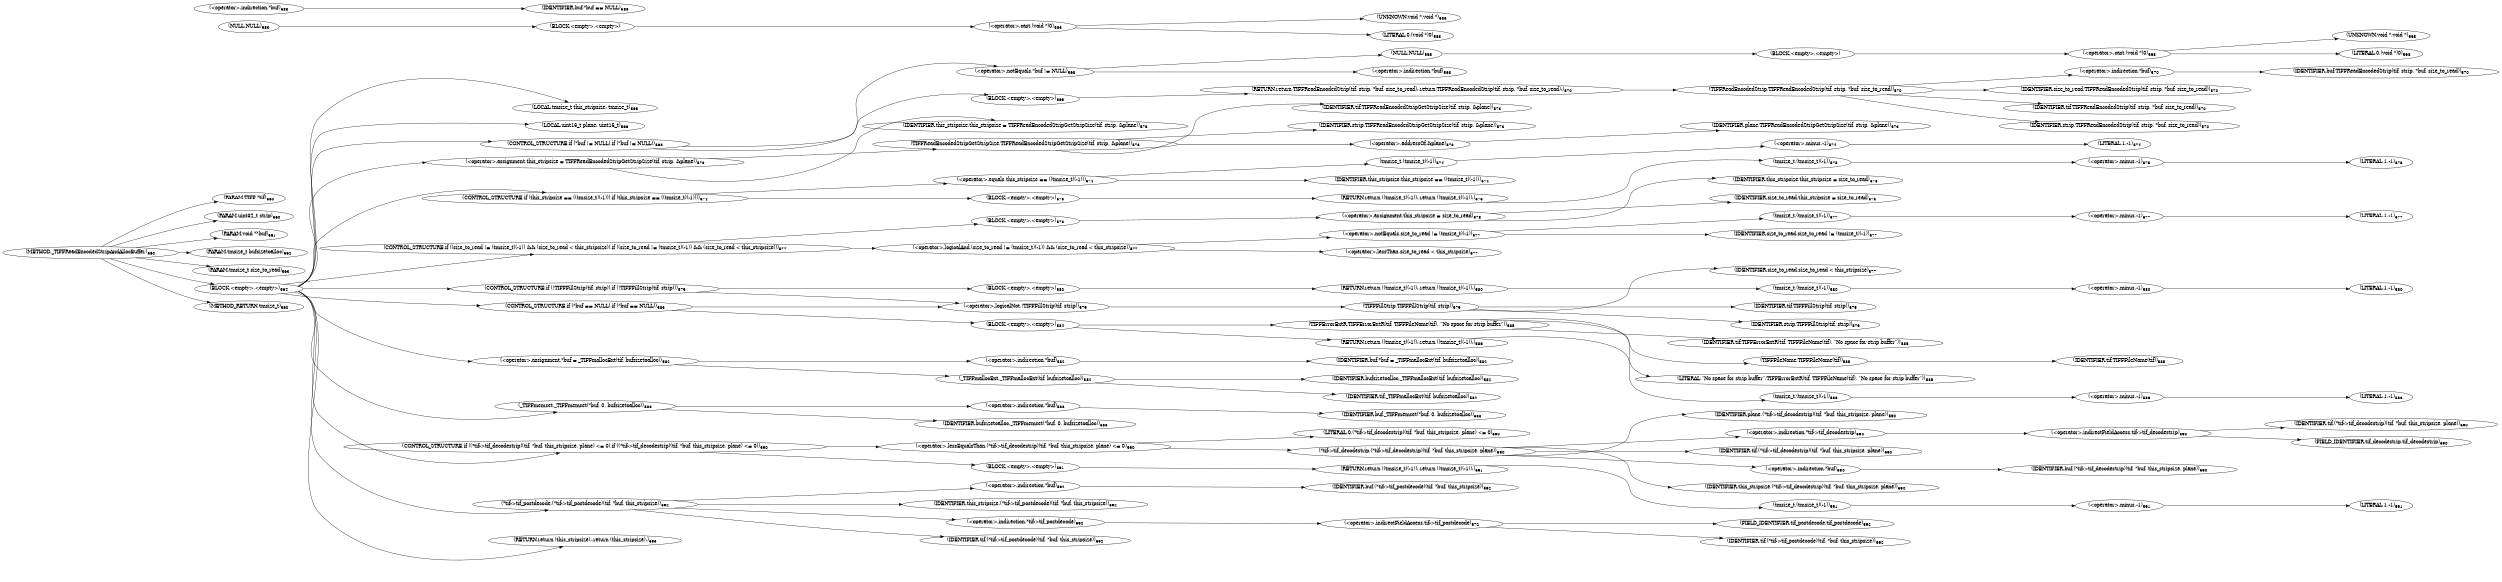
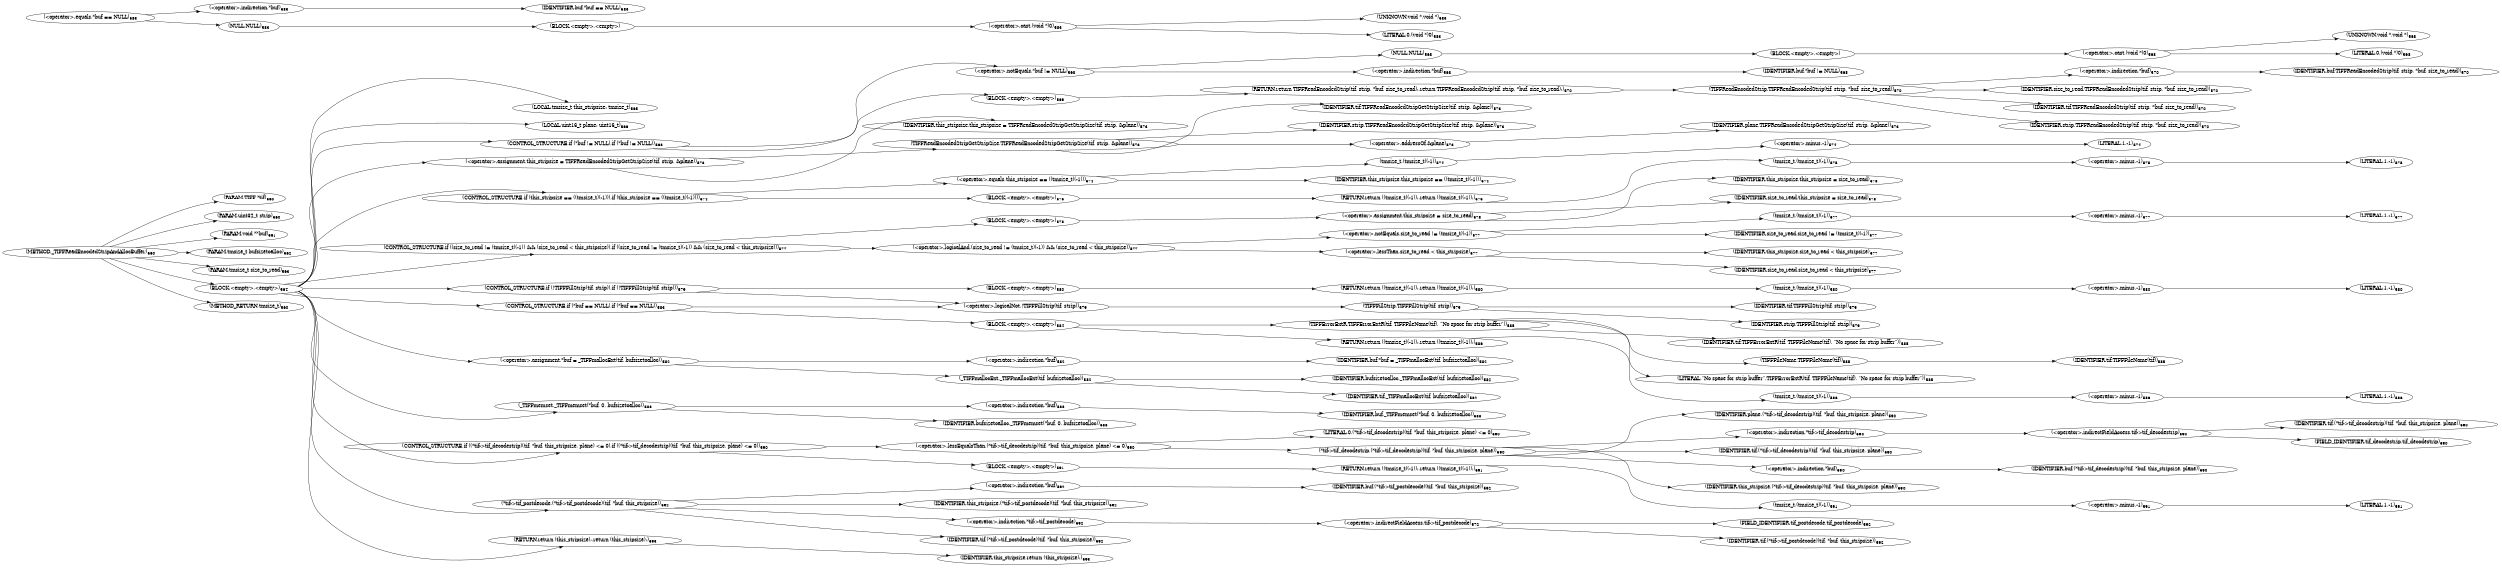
none -> (90, 18)
none -> (1805, 72)
none -> (1805, 253)
(1604, 304) -> (1605, 262)
none -> (1025, 559)
